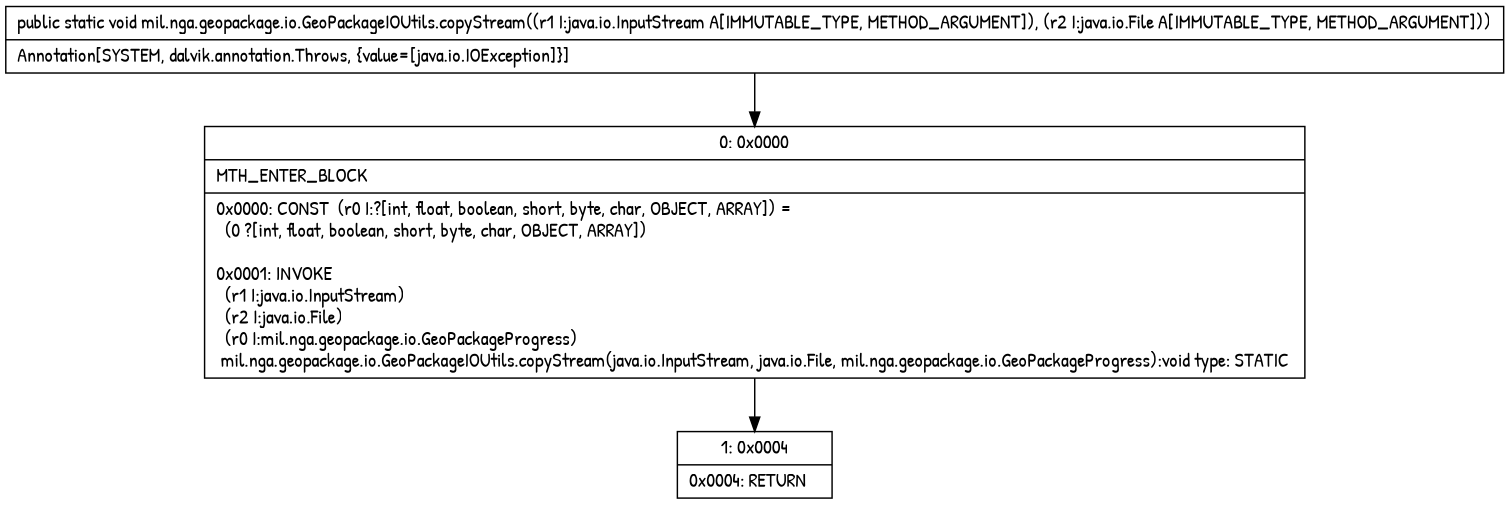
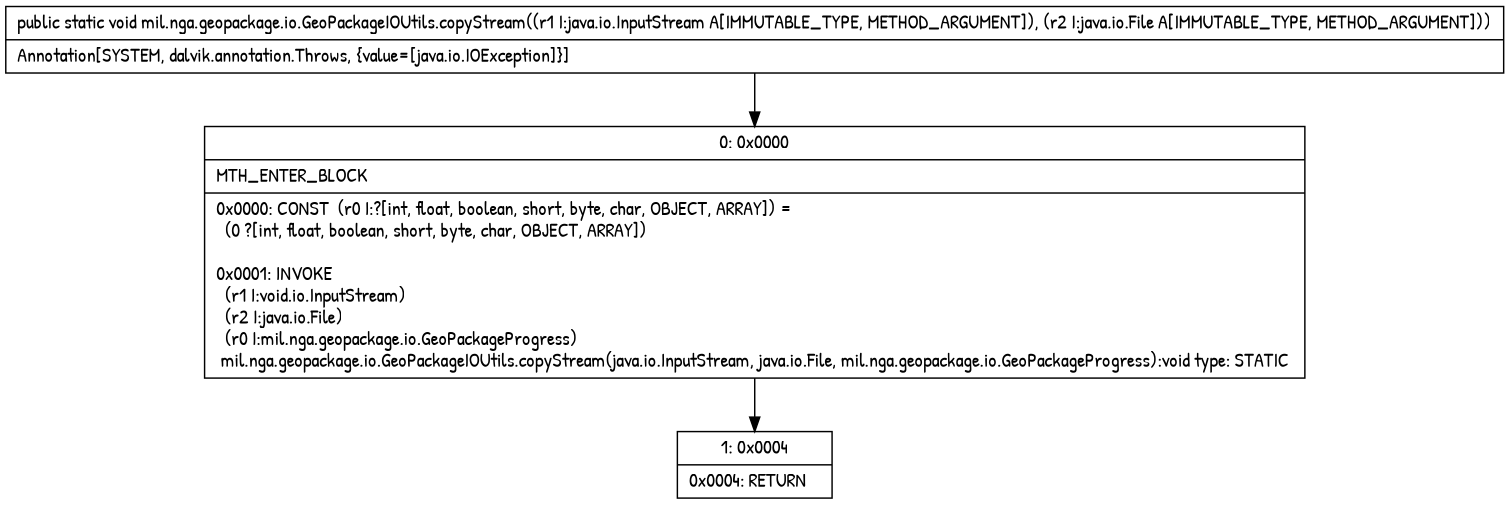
(311, 296) -> (312, 296)
